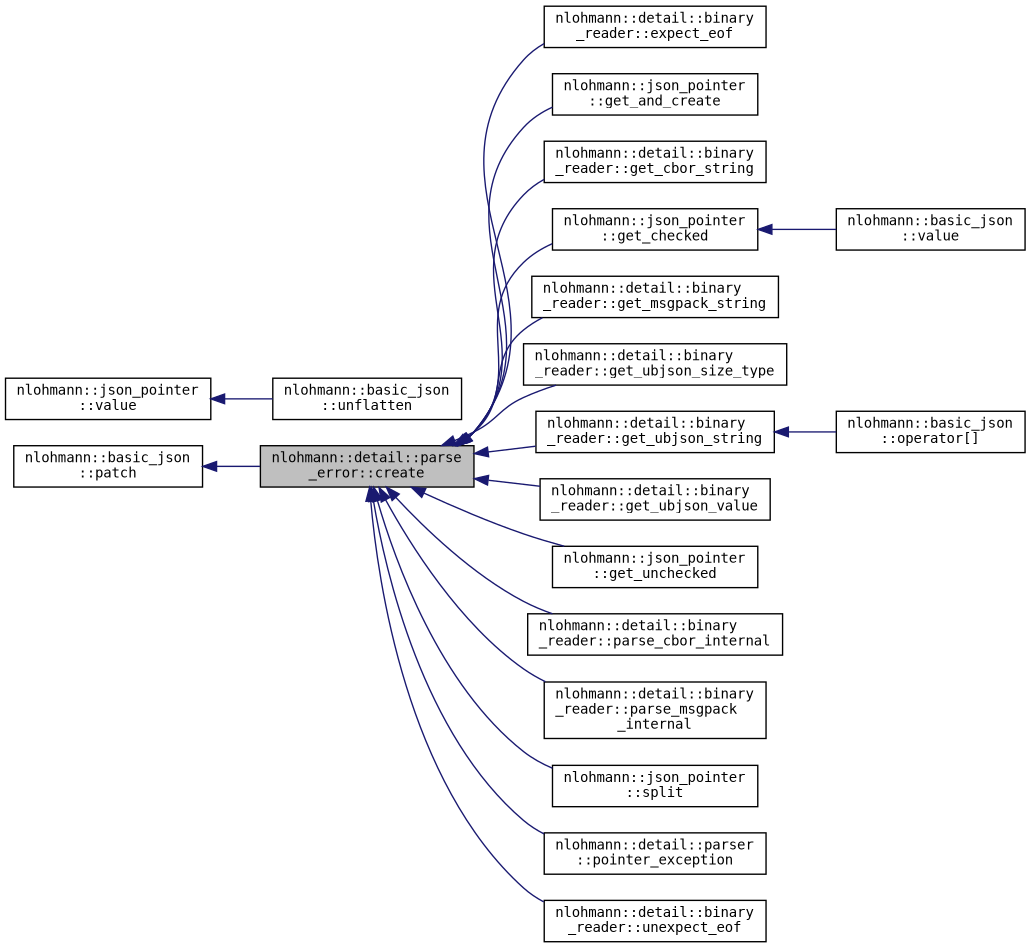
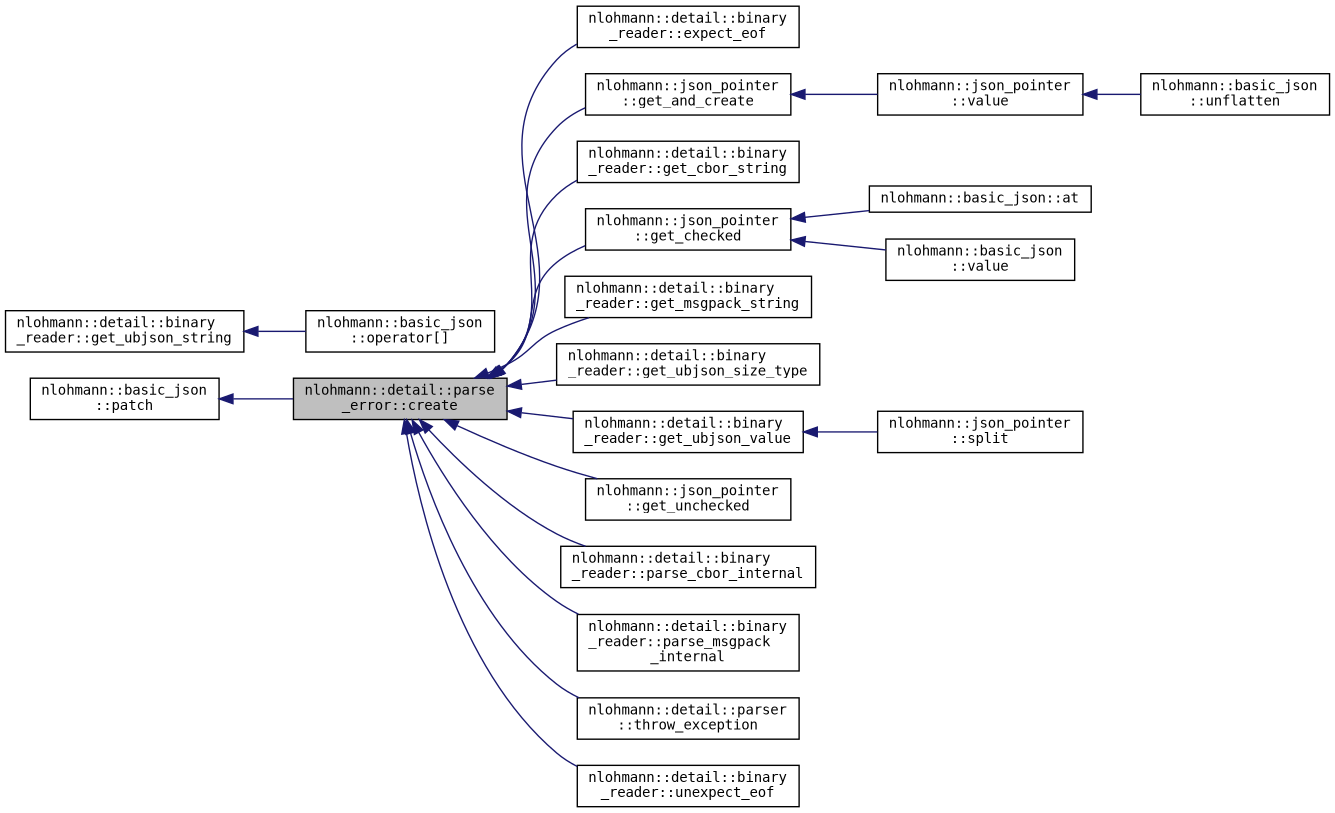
none -> (841, 94)
none -> (980, 199)
(512, 449) -> none
(441, 652) -> (847, 432)
(655, 854) -> (688, 719)
